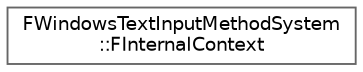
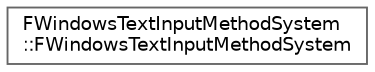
(182, 36) -> (187, 36)
